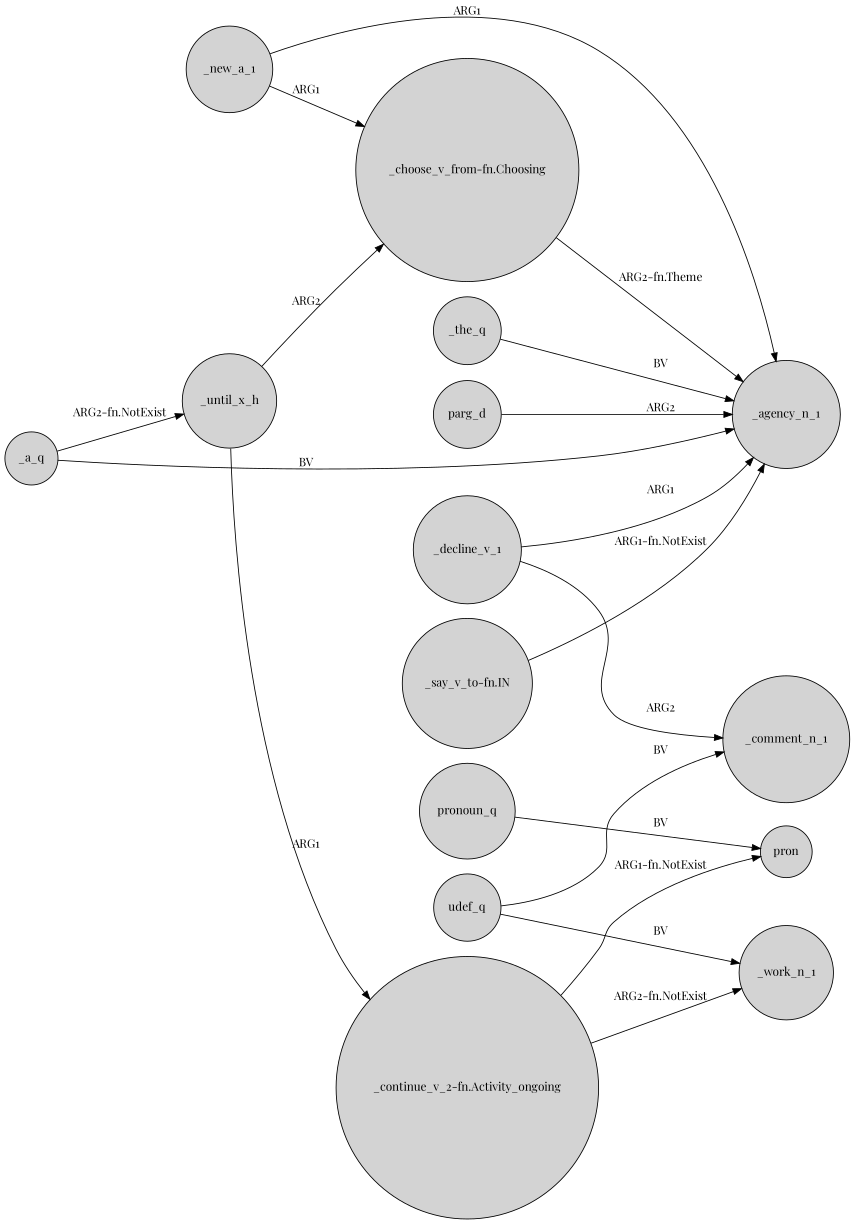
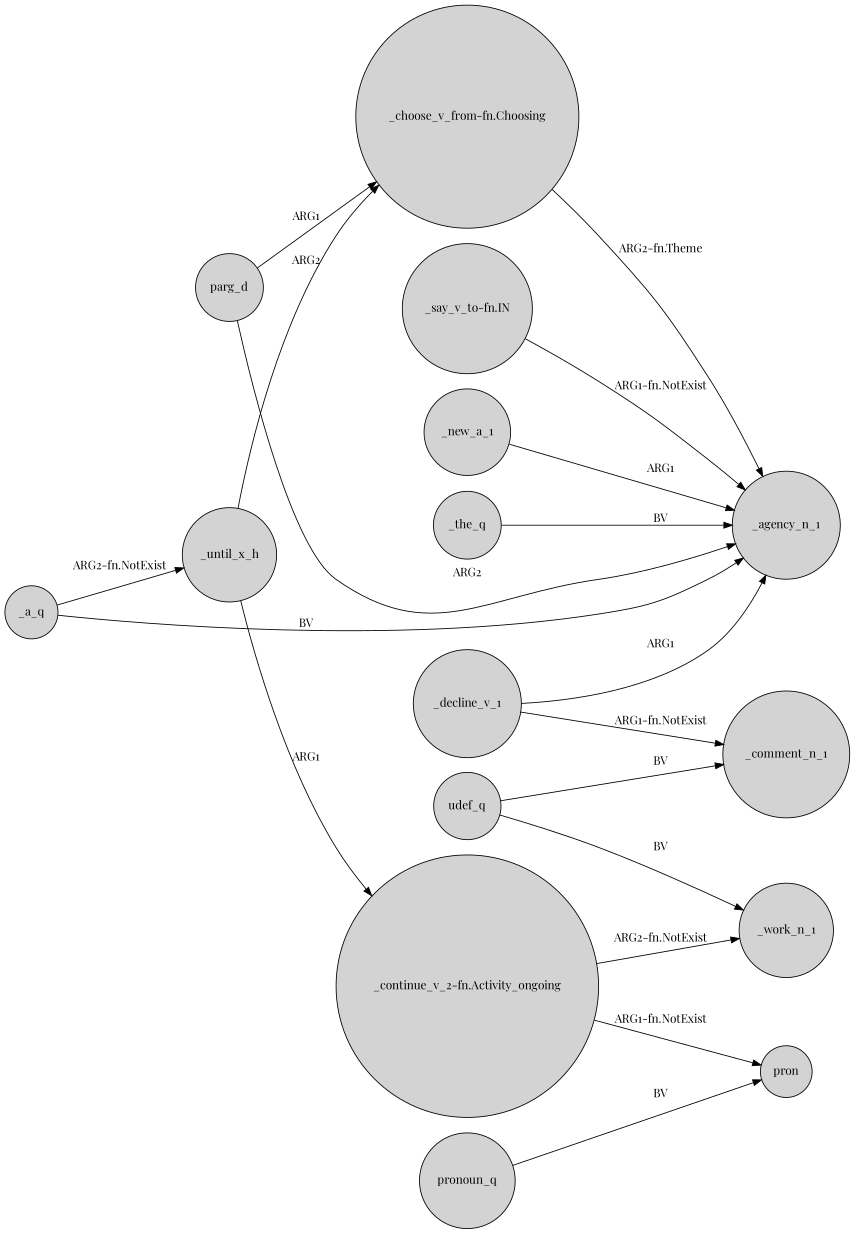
(313, 105) -> (313, 227)
(661, 708) -> (661, 721)
